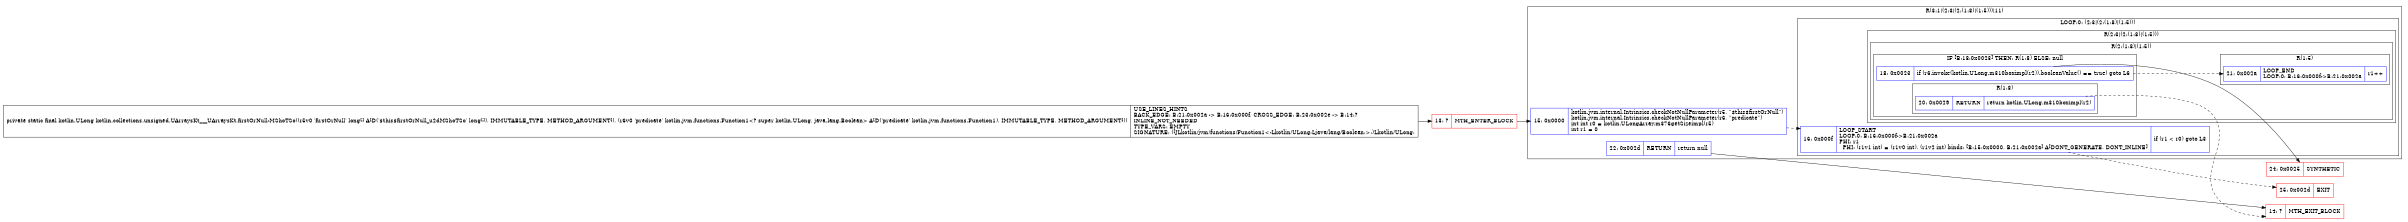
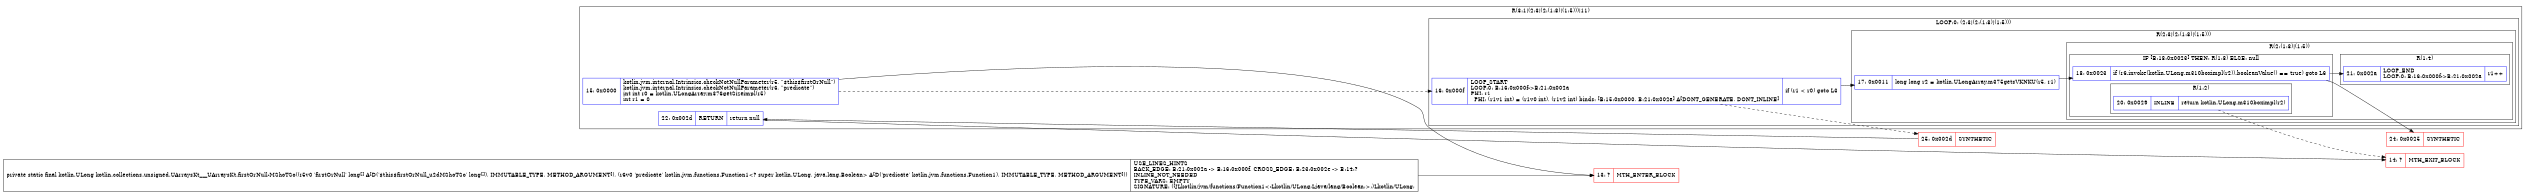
(2305, 59) -> (2425, 59)
(2172, 74) -> (2335, 74)
none -> (1957, 82)
(2005, 88) -> (2201, 88)
(1968, 103) -> (2165, 103)
(1522, 121) -> (1228, 69)
none -> (1486, 131)
(2324, 190) -> (1976, 139)
